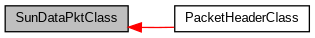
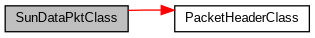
(158, 28) -> (145, 10)
